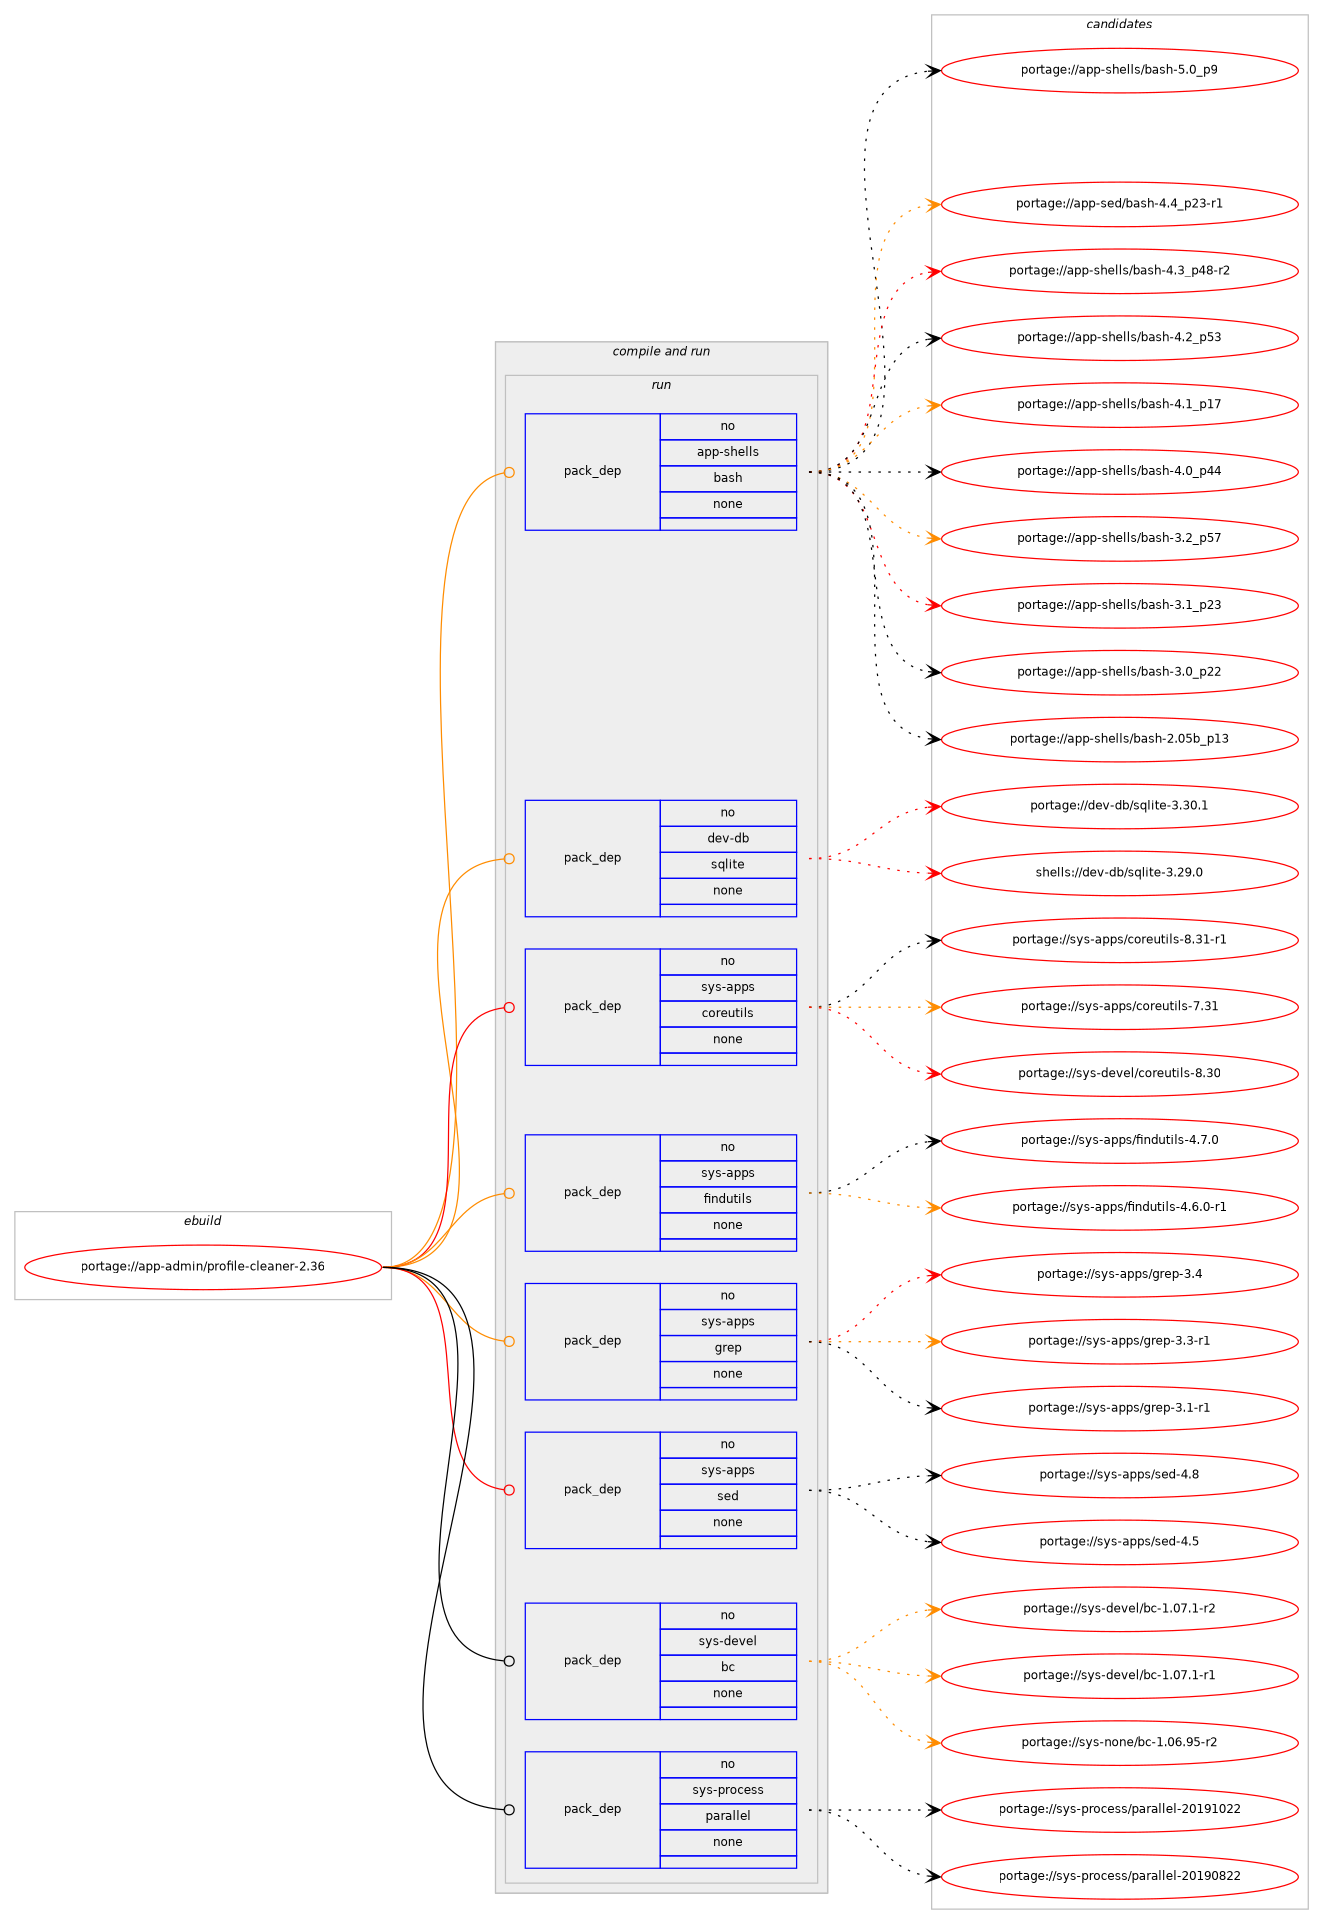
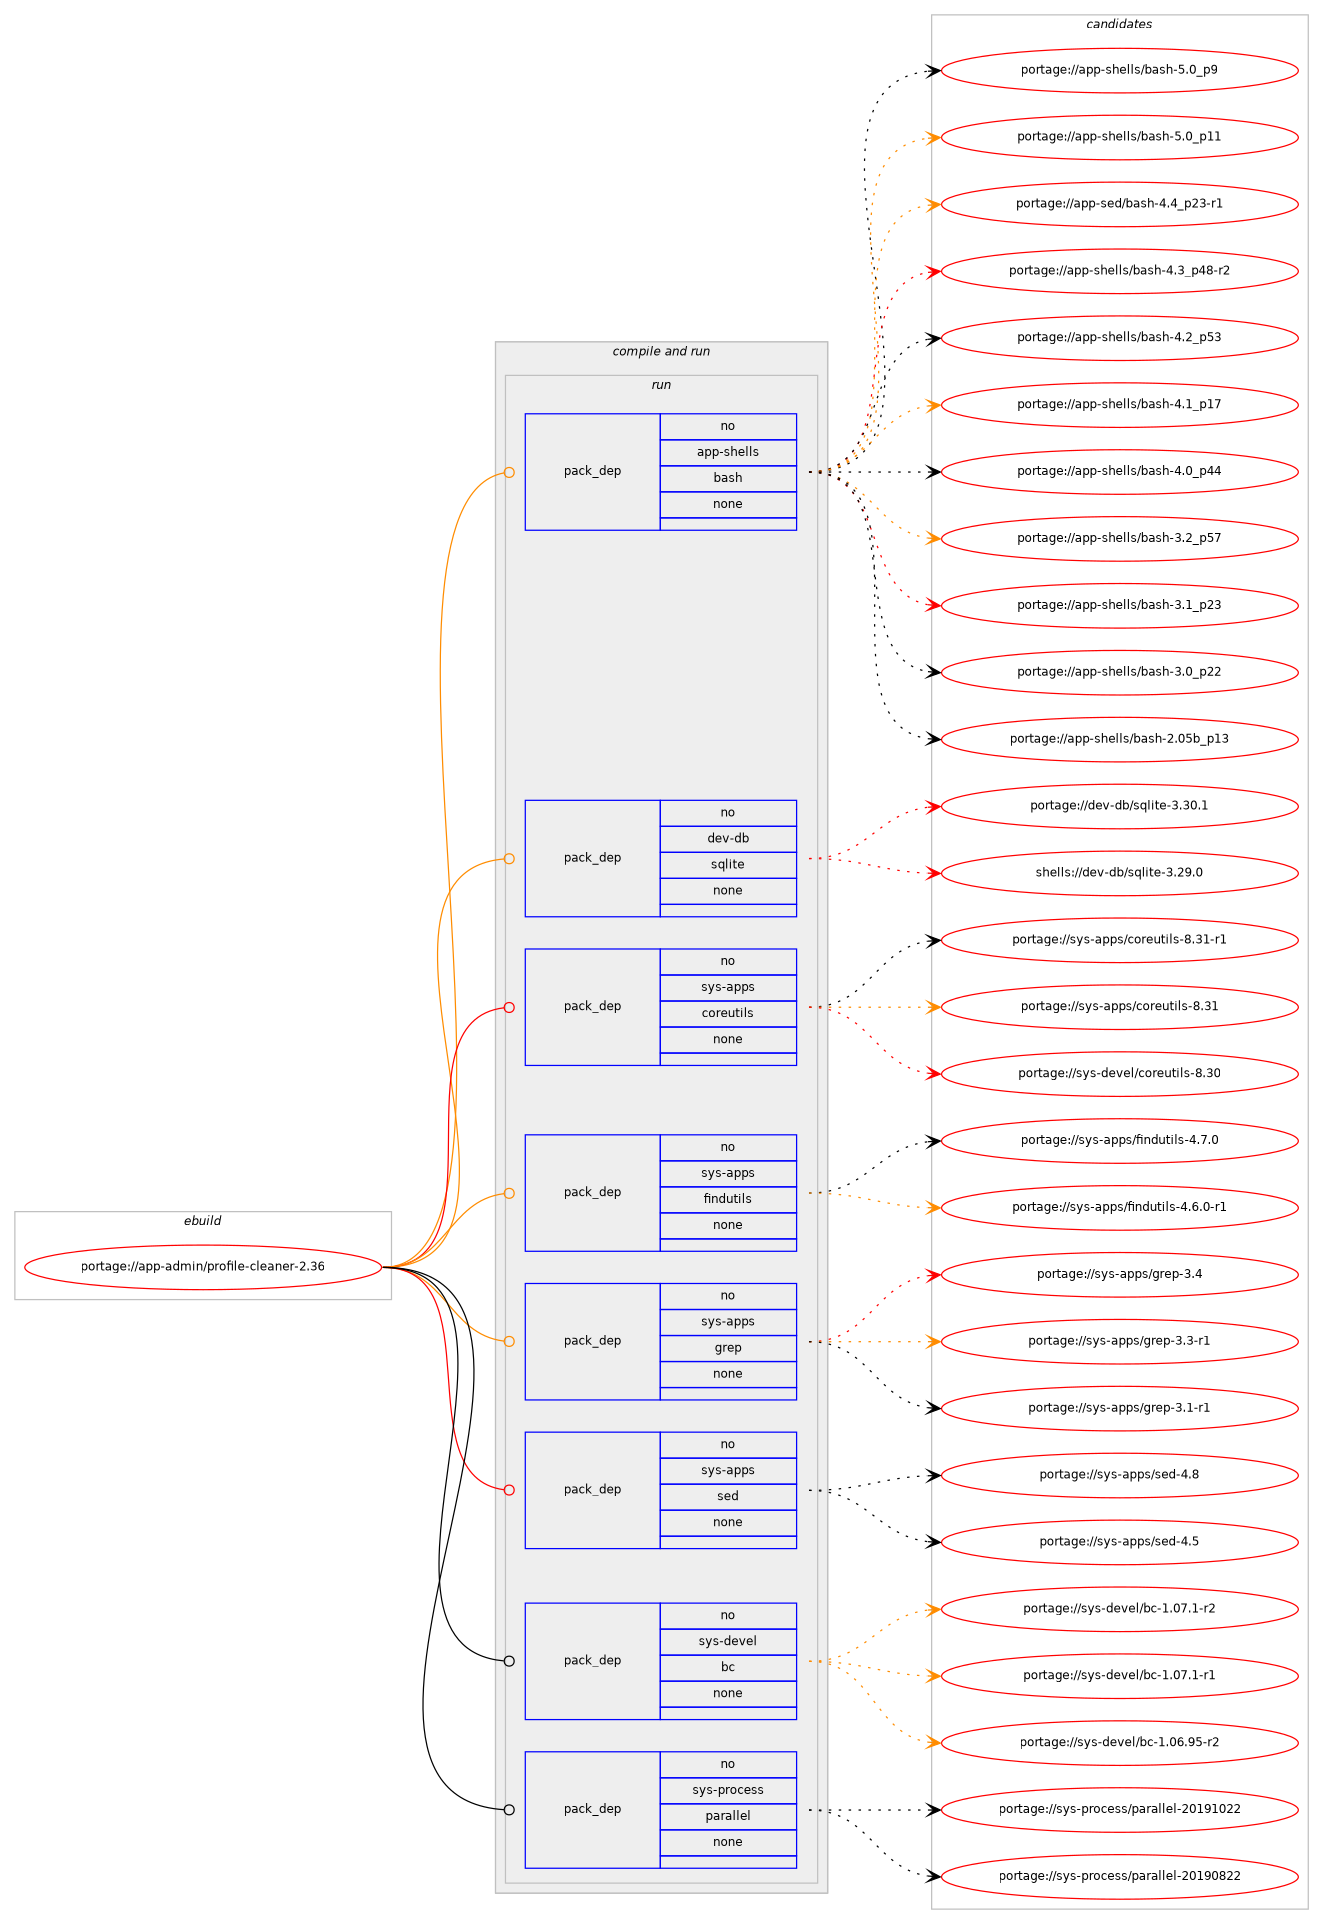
none -> (1120, 138)
(1120, 1007) -> (1120, 1007)
(1120, 1743) -> (1120, 1743)
